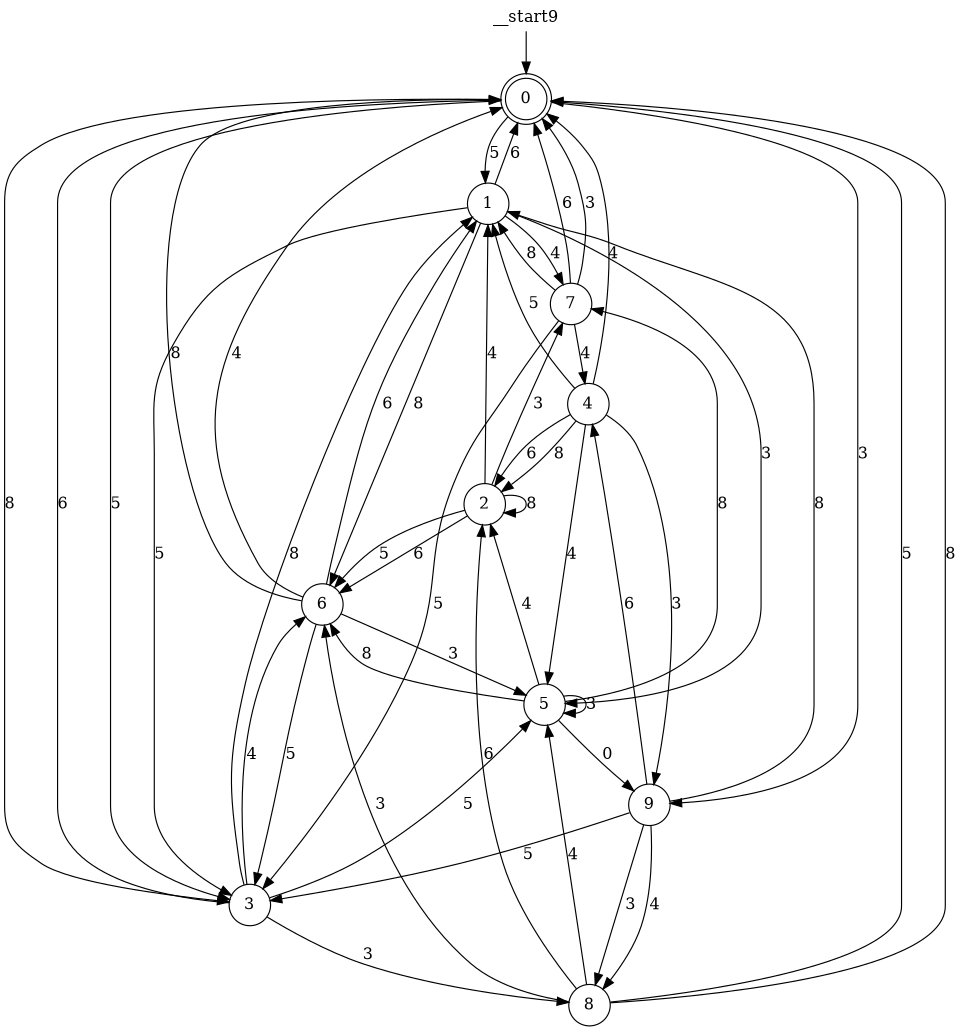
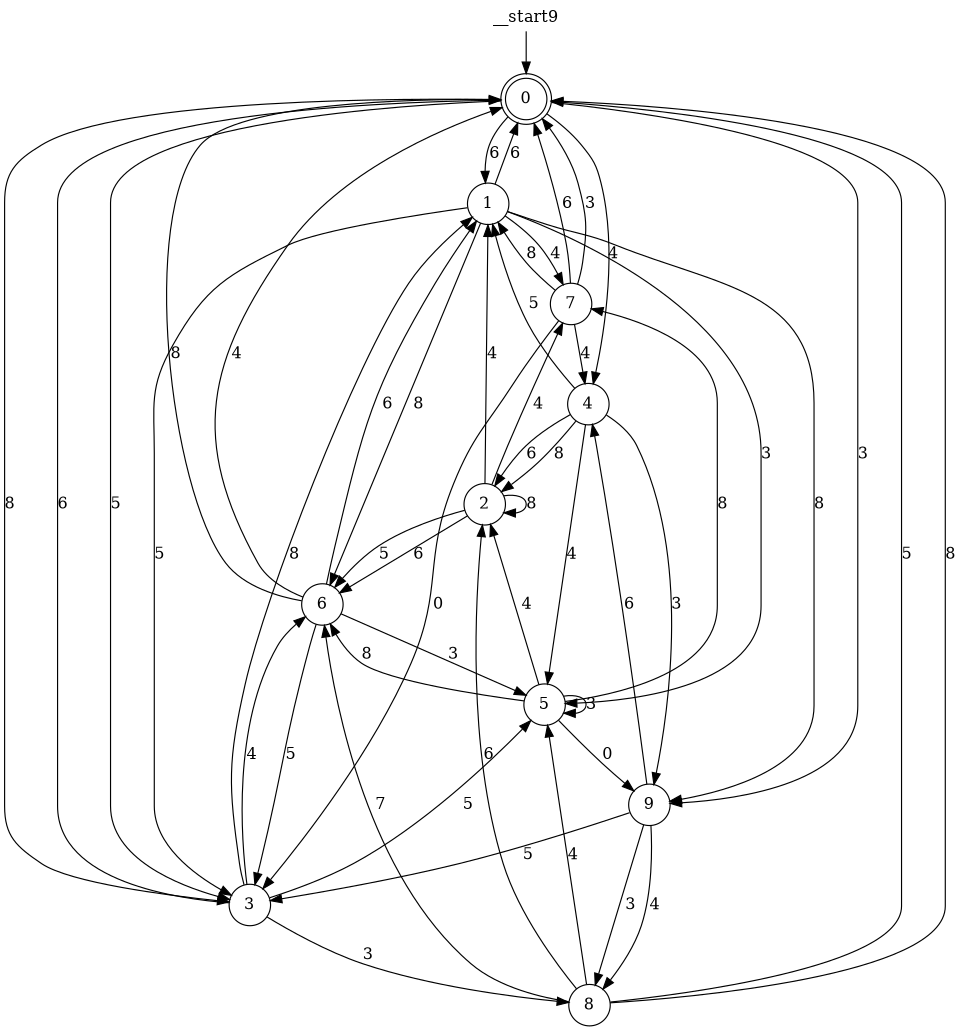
(495, 154) -> (495, 154)
(608, 231) -> (608, 233)
(539, 404) -> (539, 404)
(814, 459) -> (814, 447)
(439, 604) -> (439, 604)
(381, 805) -> (381, 805)
